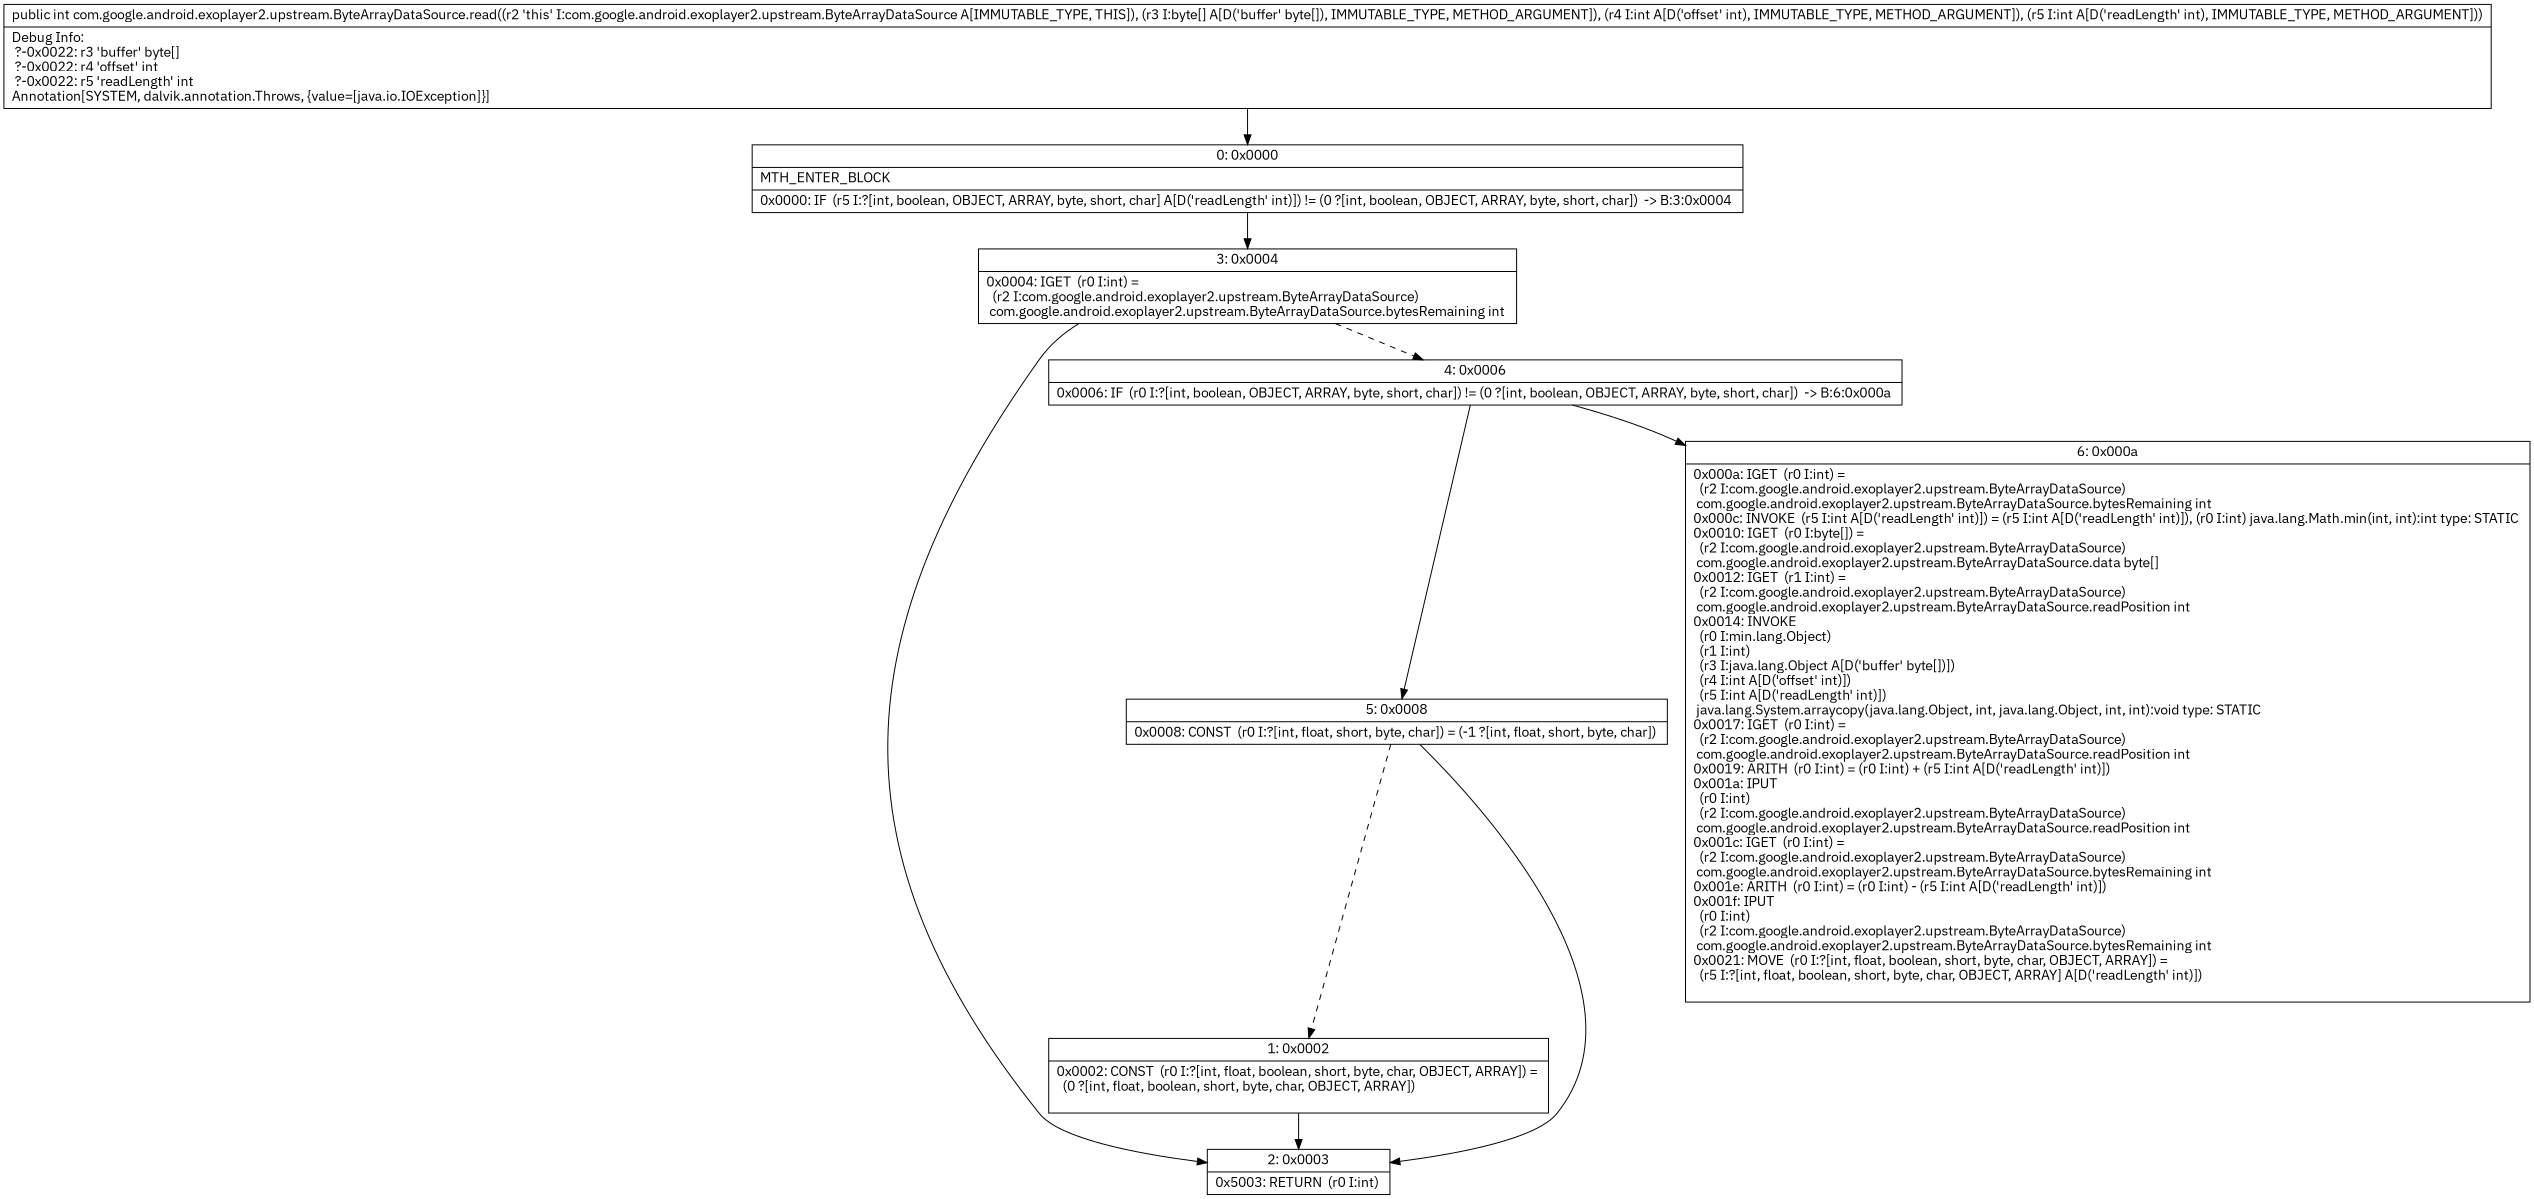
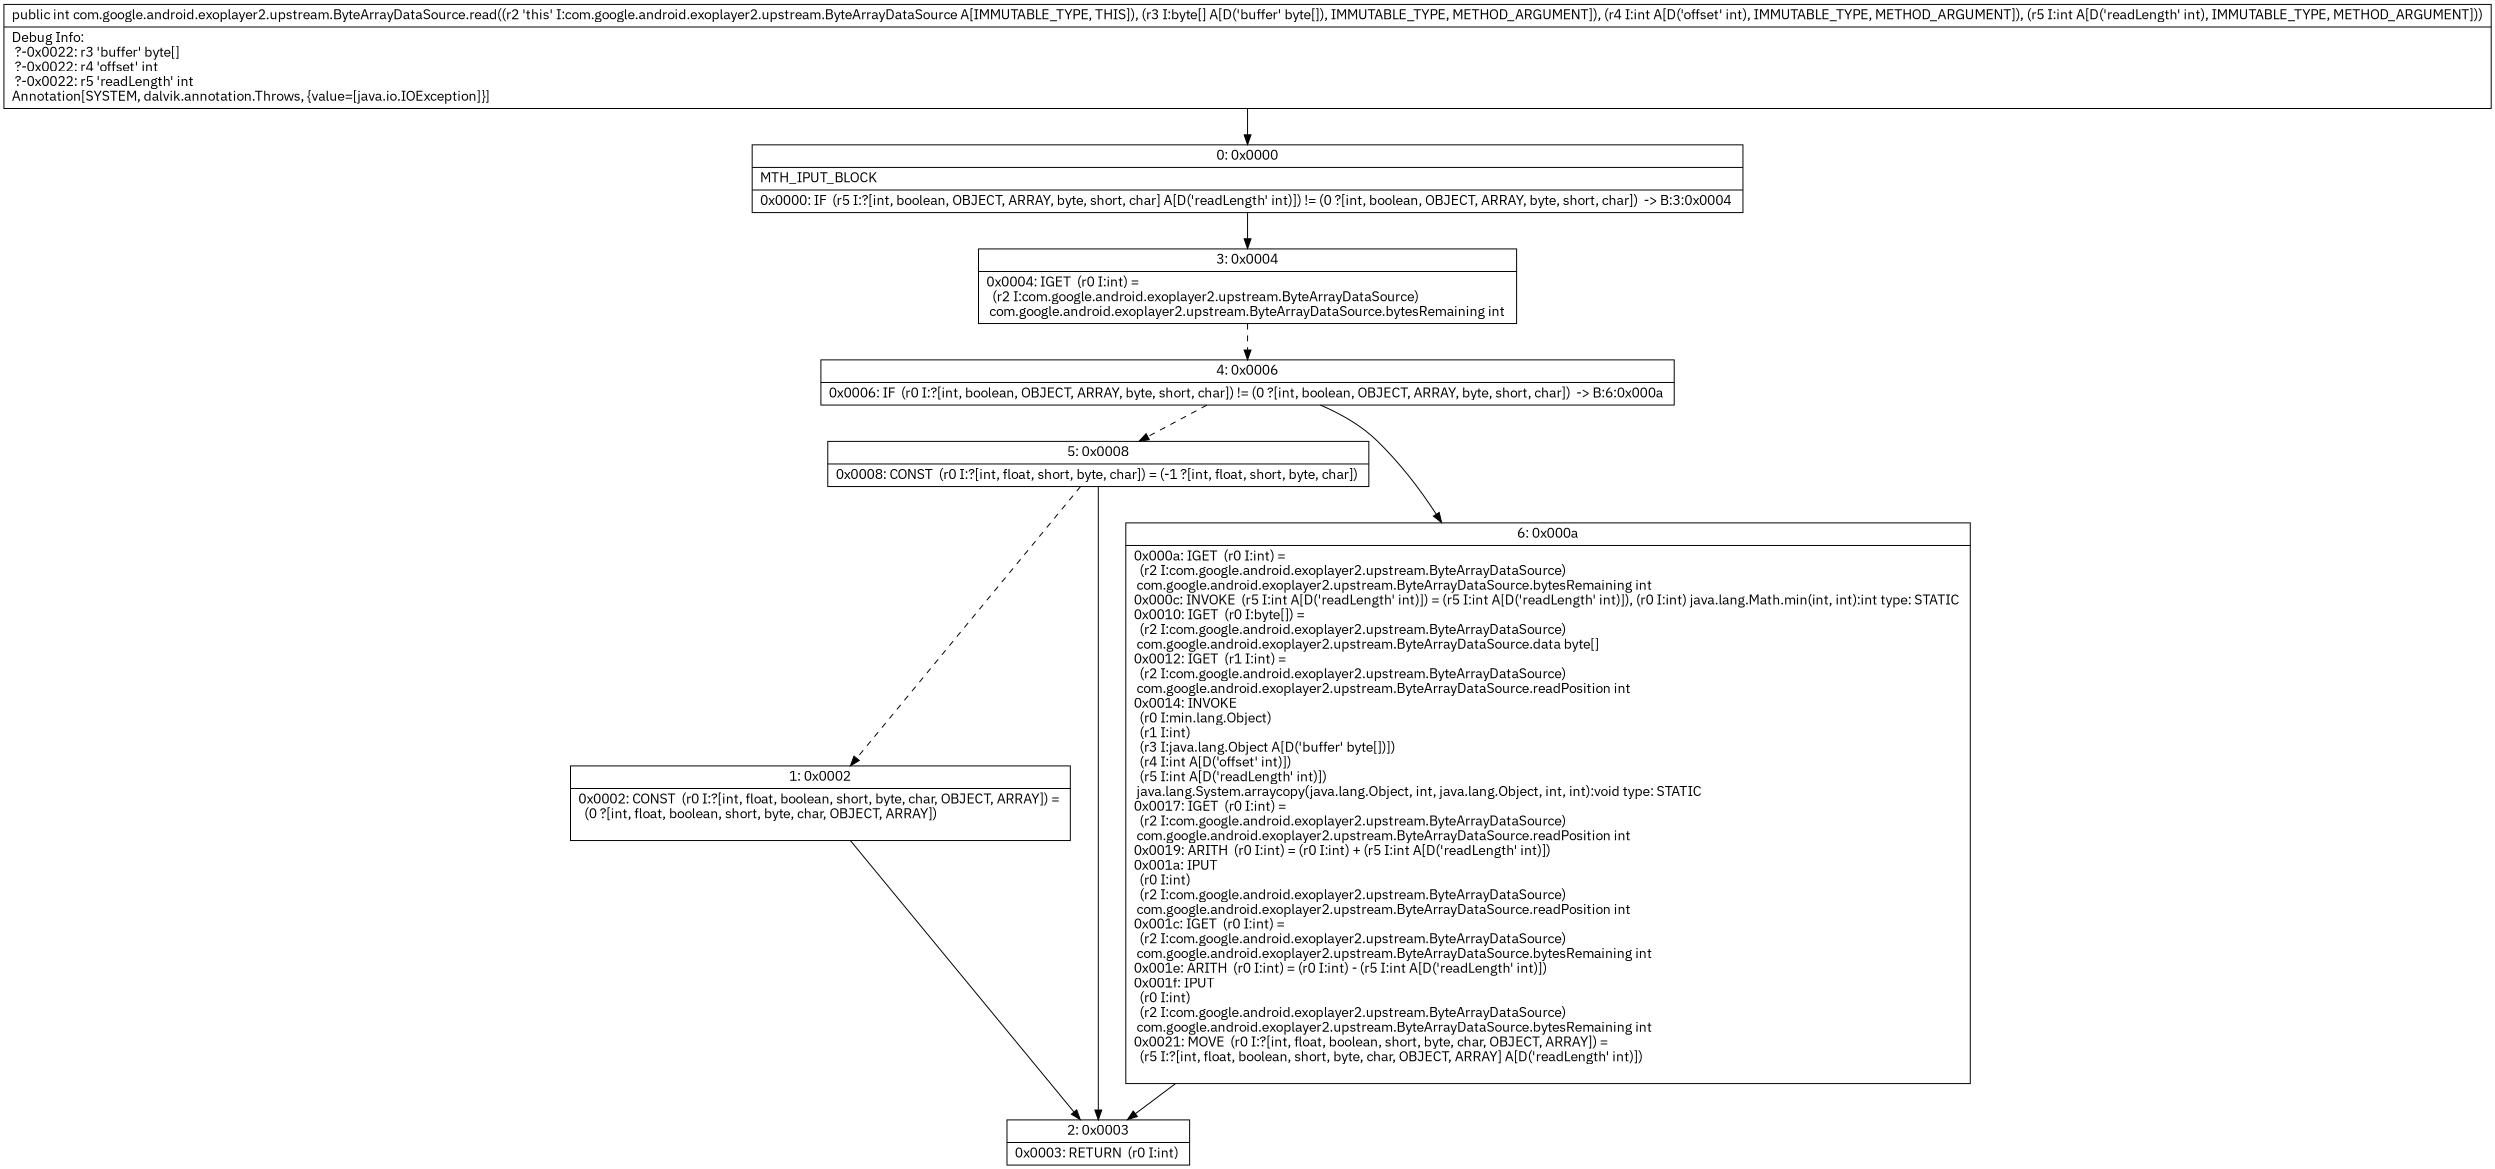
(825, 178) -> (819, 178)
(1437, 547) -> (1177, 421)
(893, 795) -> (1155, 1099)
(1299, 1183) -> (1098, 1153)
